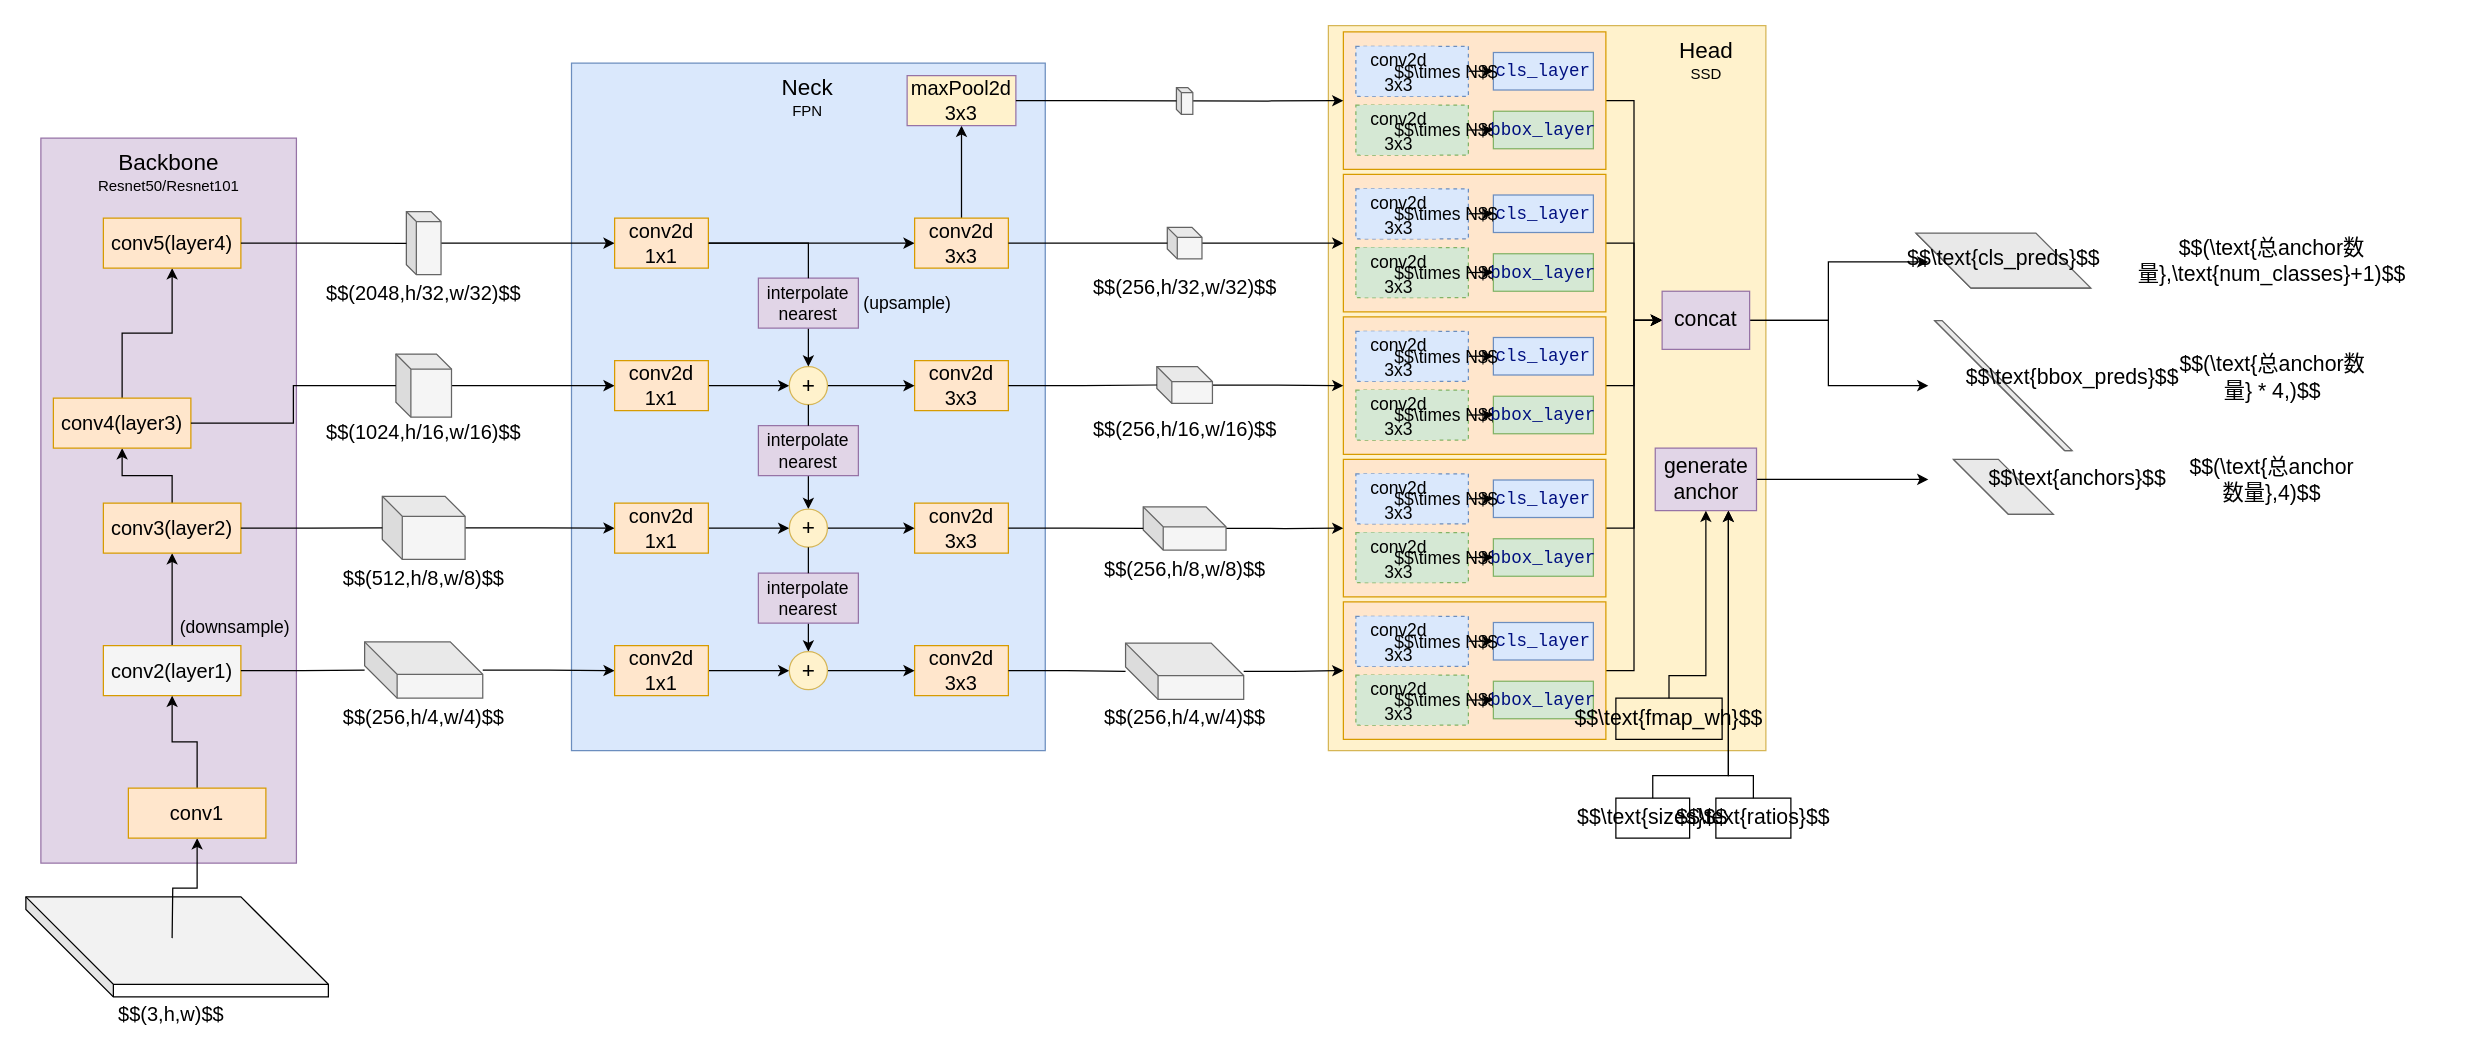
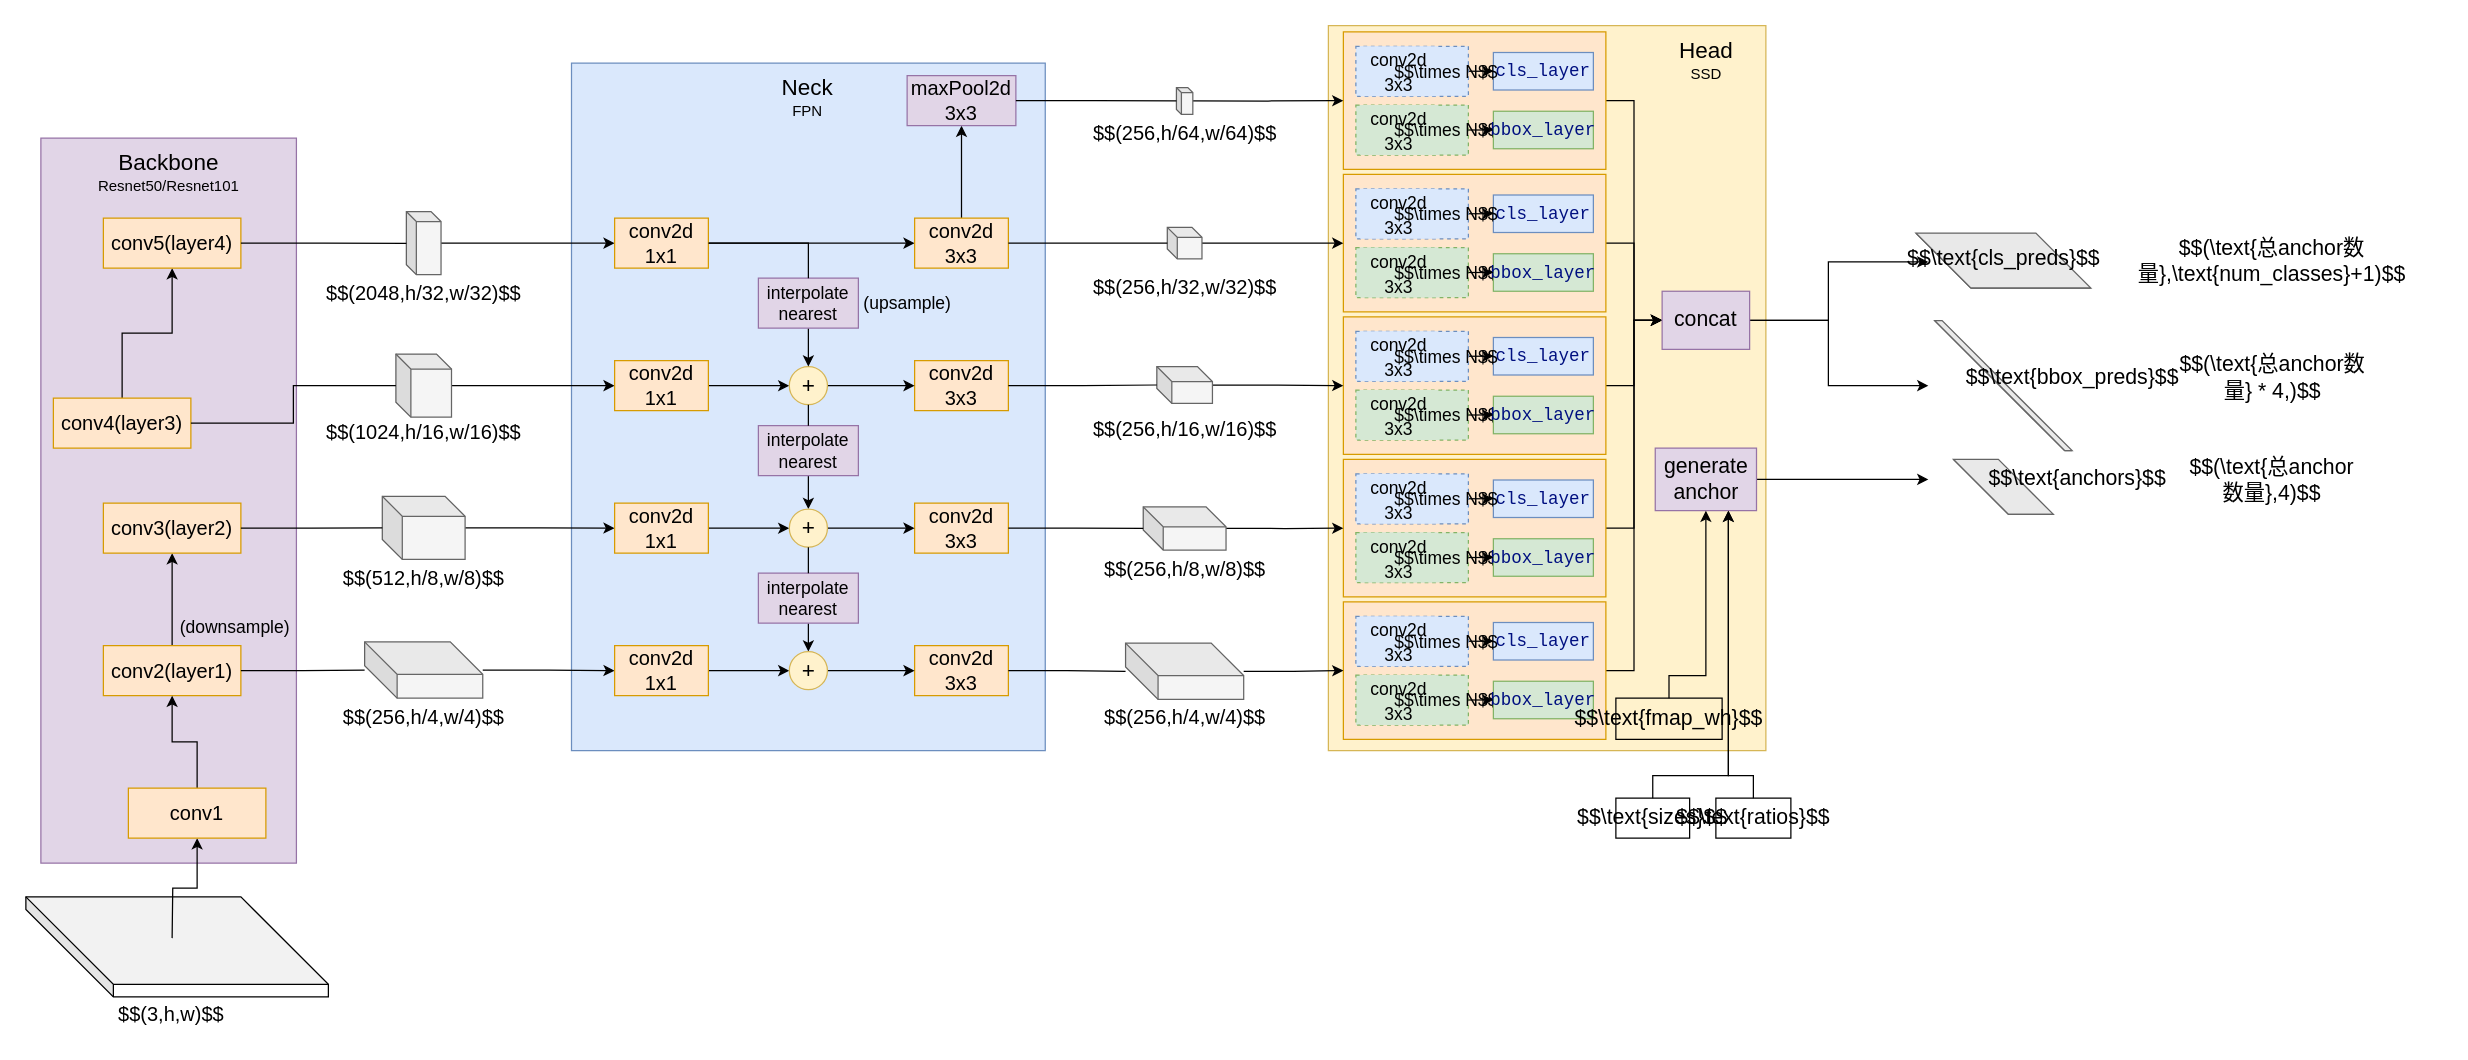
(961, 101) -> (961, 101)
none -> (1184, 133)
(151, 476) -> none
(172, 671) -> (172, 671)
